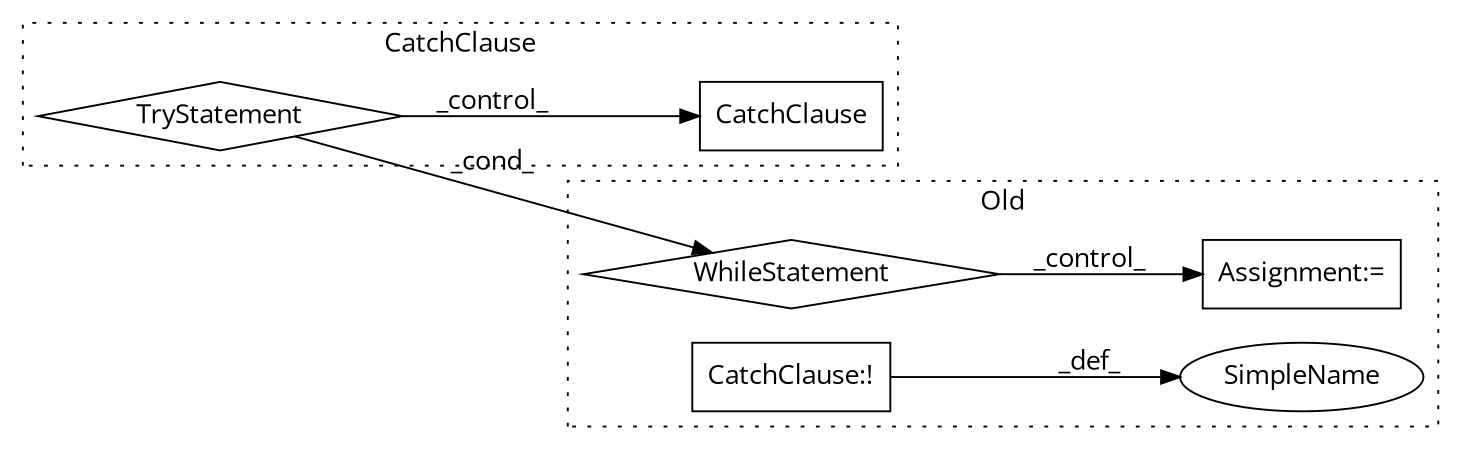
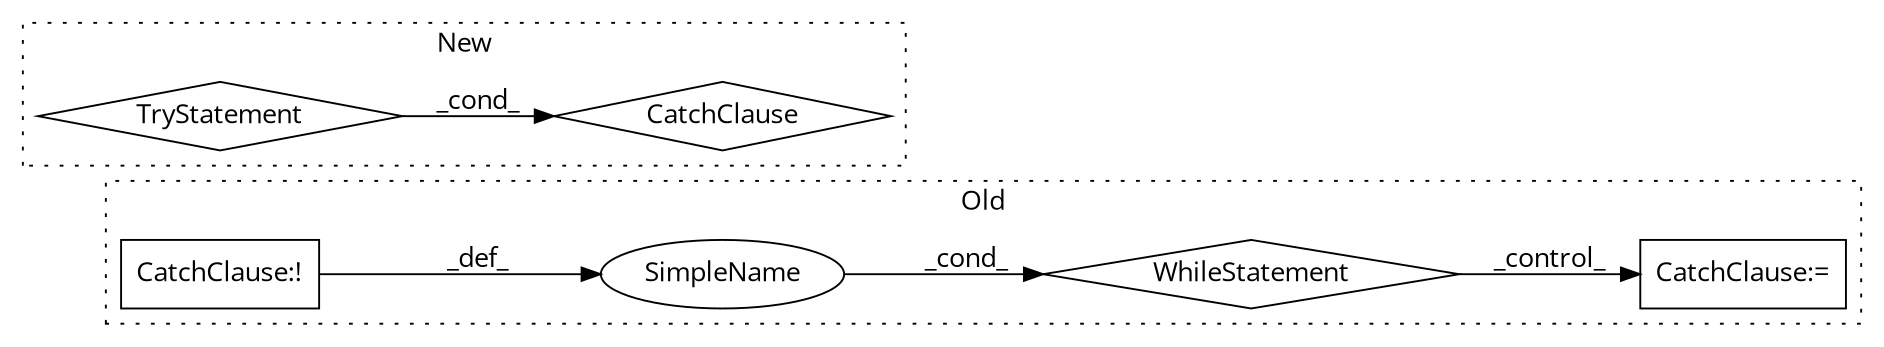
(460, 45) -> (464, 45)
(493, 102) -> (478, 102)
(791, 116) -> (722, 116)
(494, 192) -> (934, 274)
(1302, 274) -> (1743, 274)
